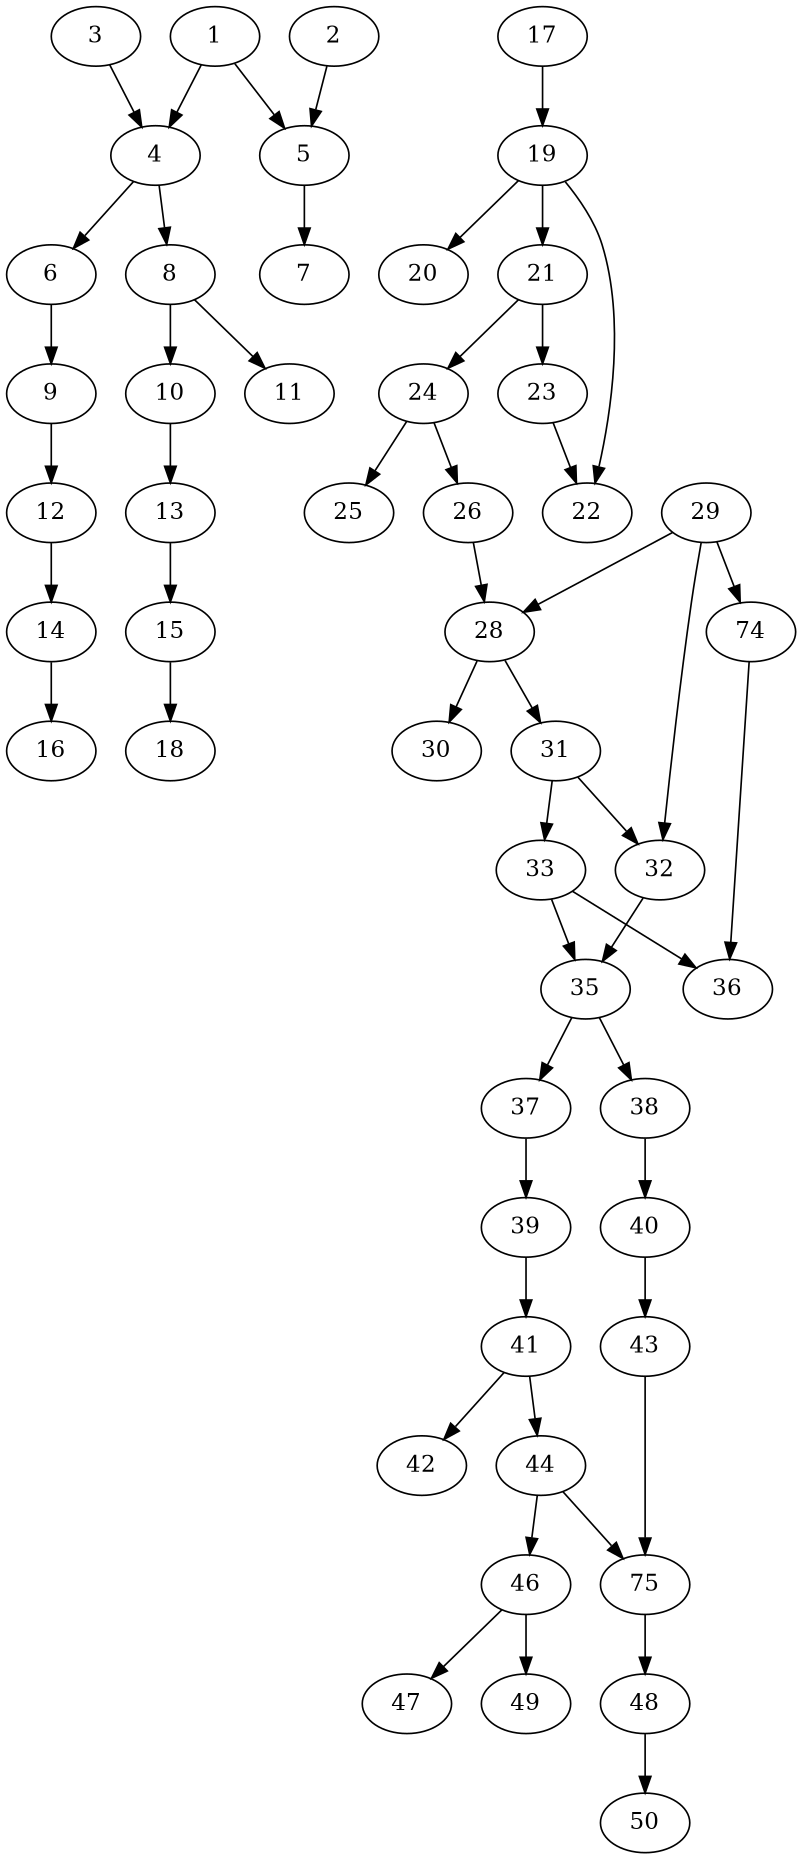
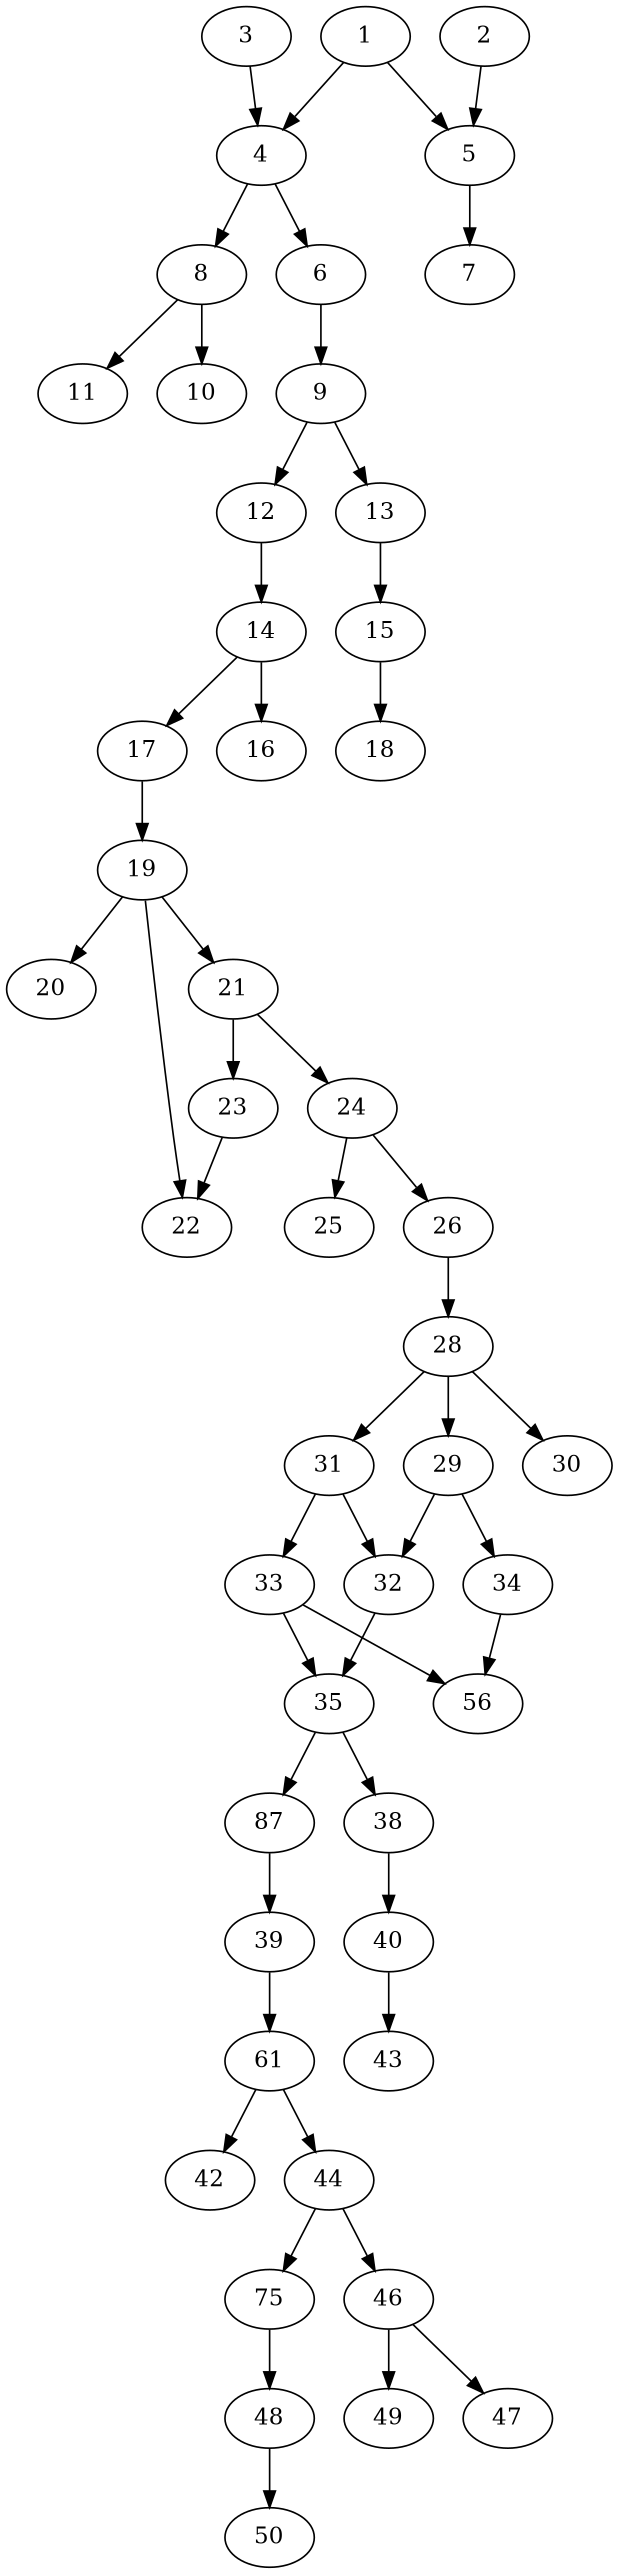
(170, 445) -> (347, 446)
(605, 568) -> (448, 1398)
(751, 632) -> (508, 1585)
none -> (208, 686)
(728, 989) -> (478, 1704)
(526, 1108) -> (270, 1823)
(526, 1346) -> (270, 2061)
(645, 1457) -> none
